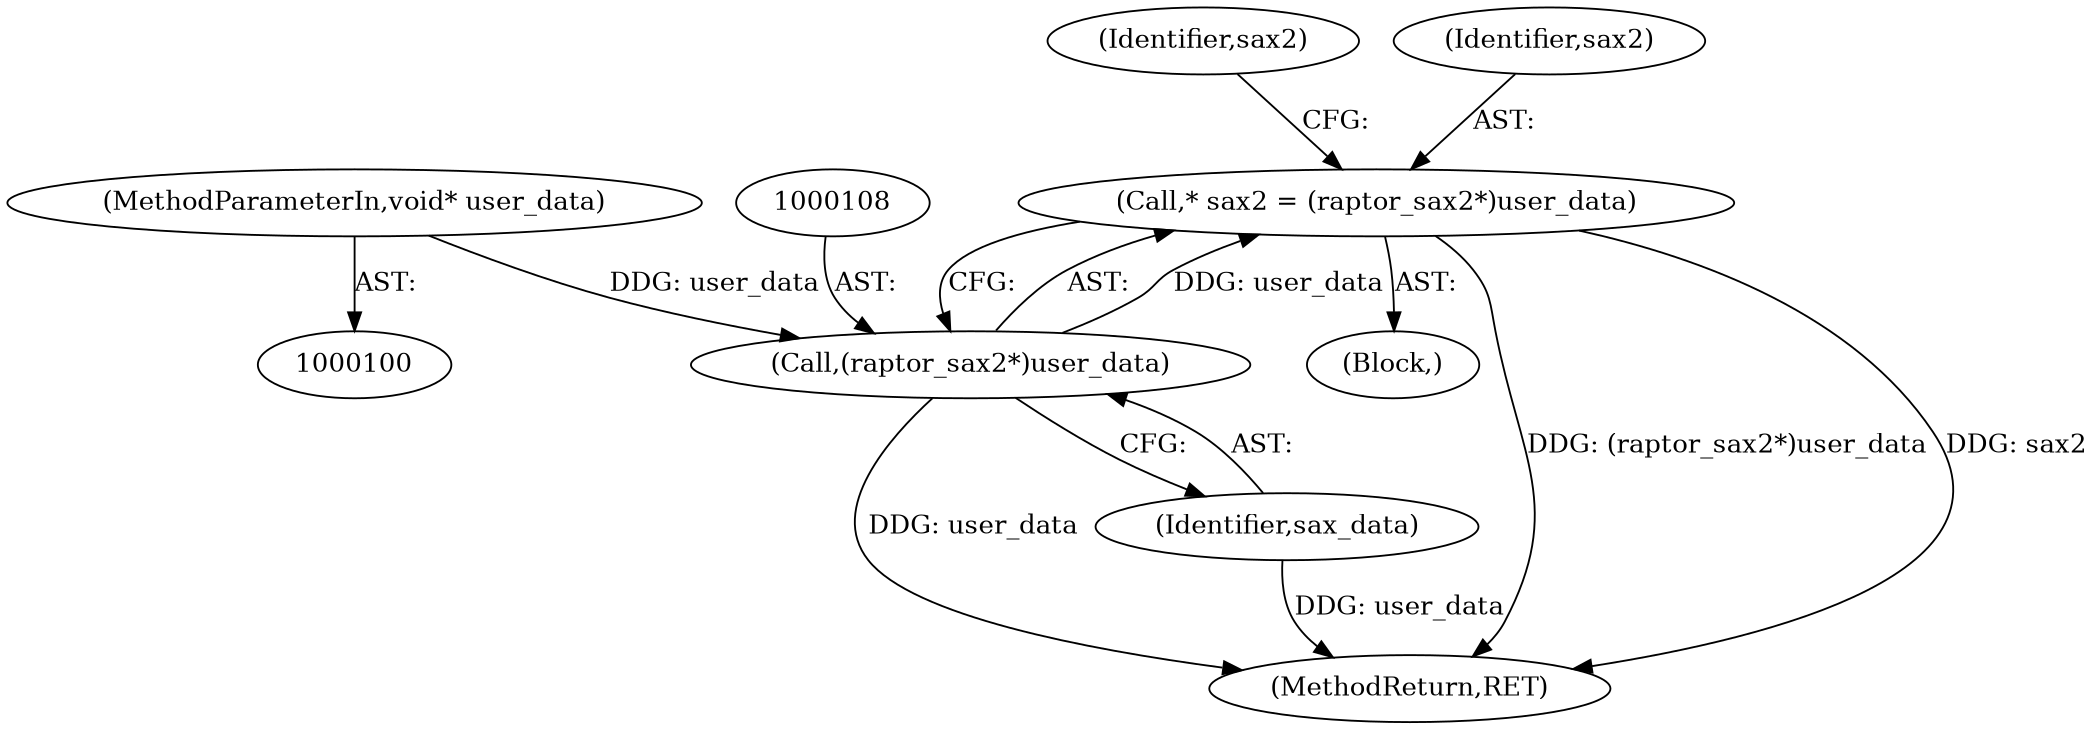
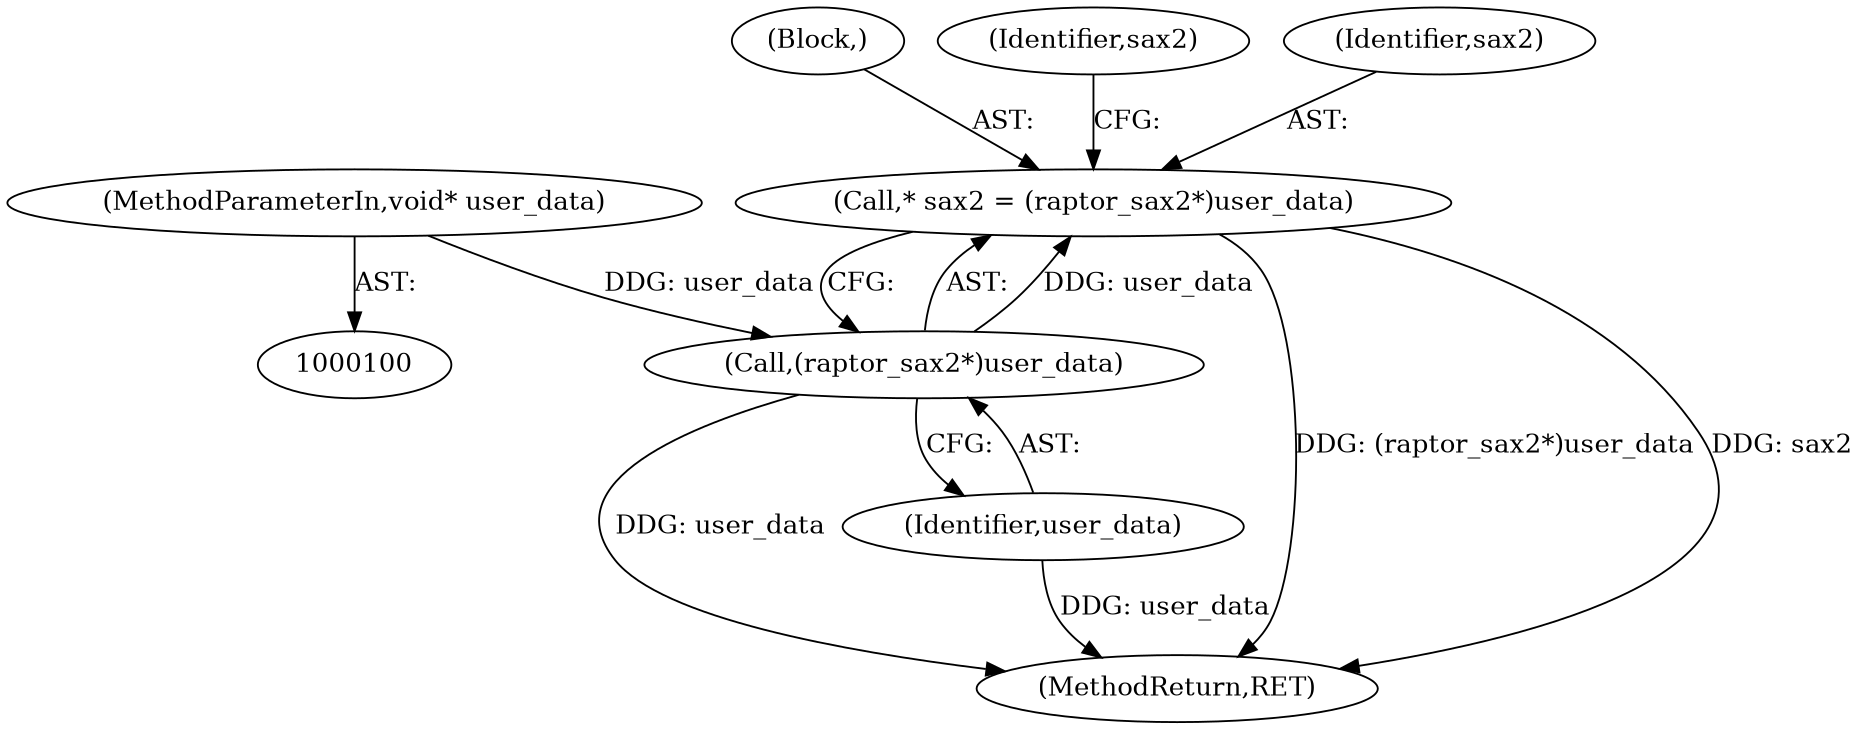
(833, 203) -> none
(1392, 274) -> (943, 115)
(1287, 527) -> (1043, 527)
